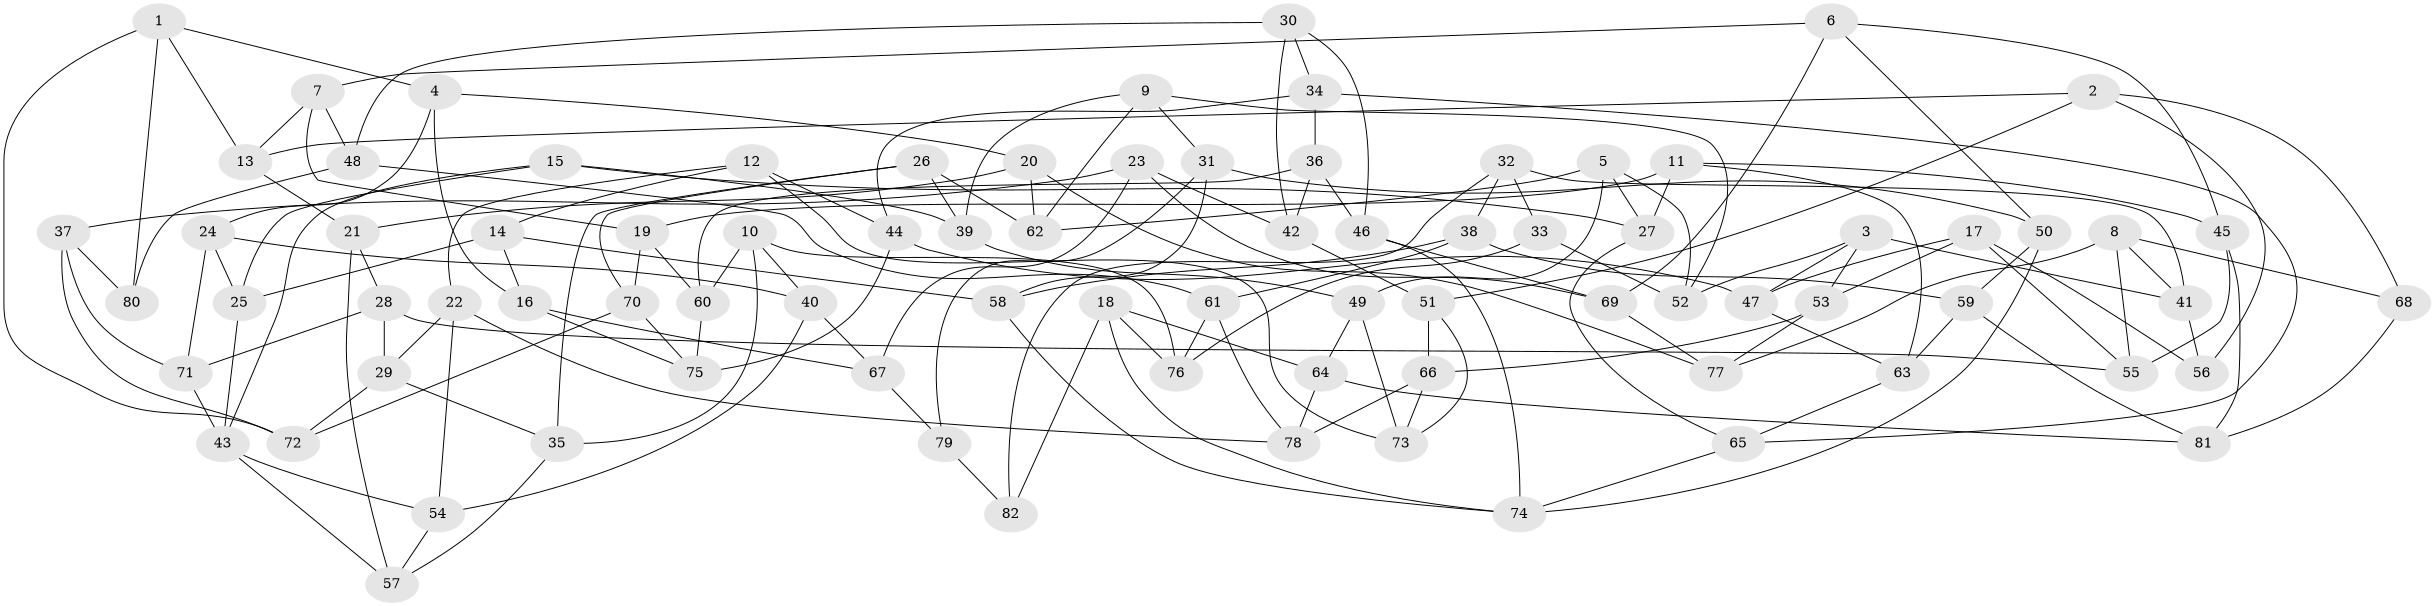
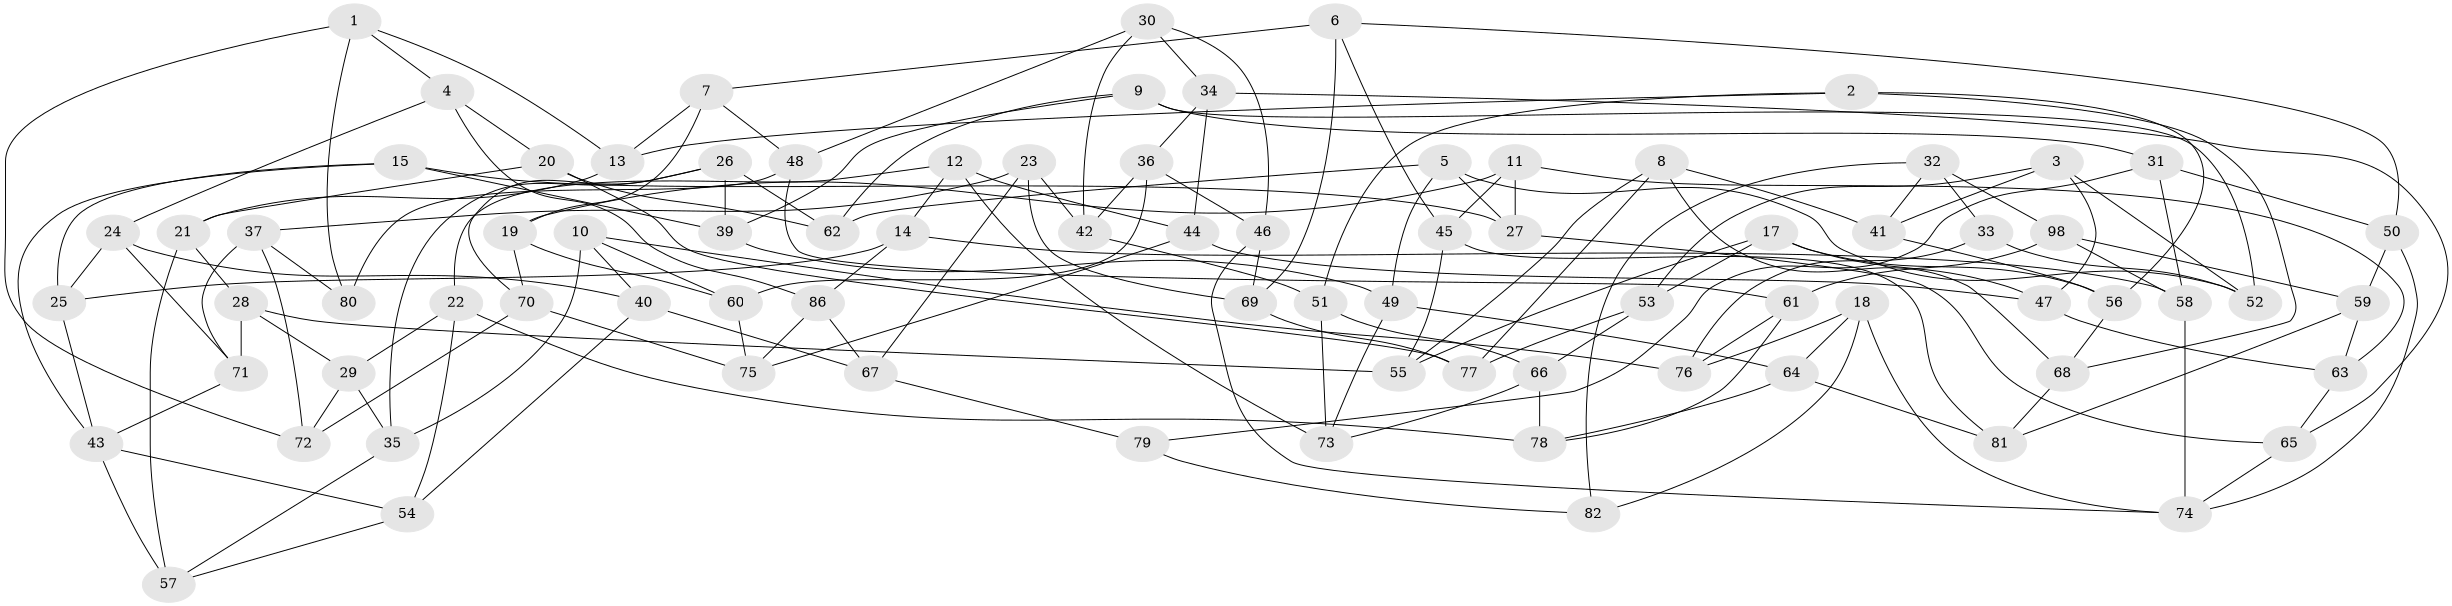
(1470, 233) -> (2057, 233)
(525, 303) -> (818, 303)
none -> (2089, 338)
